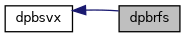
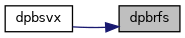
(102, 10) -> (89, 27)
